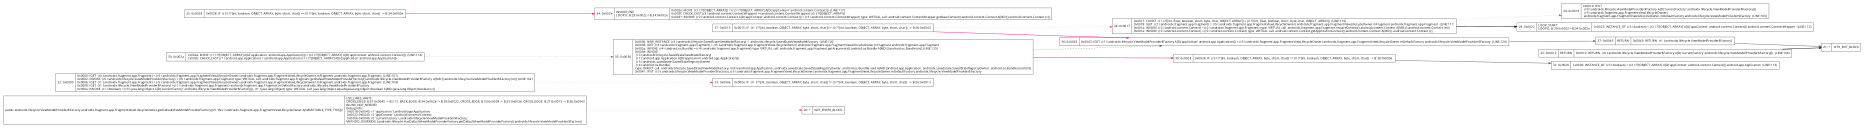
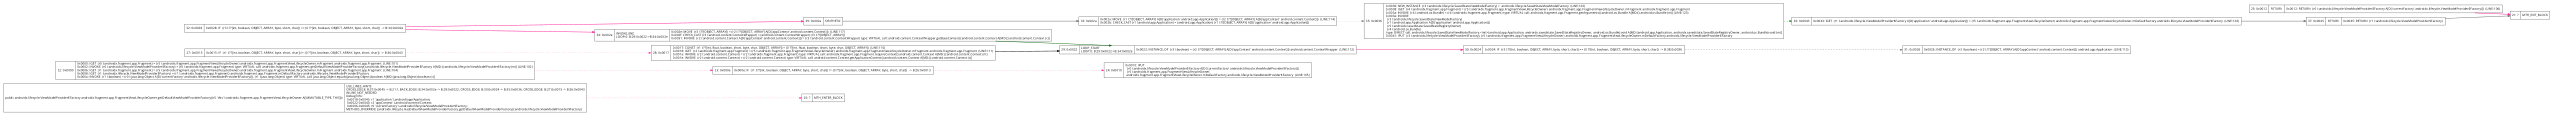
(1508, 17) -> (1018, 70)
none -> (823, 21)
(1030, 35) -> none
none -> (1052, 43)
(1801, 49) -> (2491, 14)
(1102, 58) -> (1408, 50)
(1472, 62) -> (1793, 50)
(828, 110) -> (828, 98)
